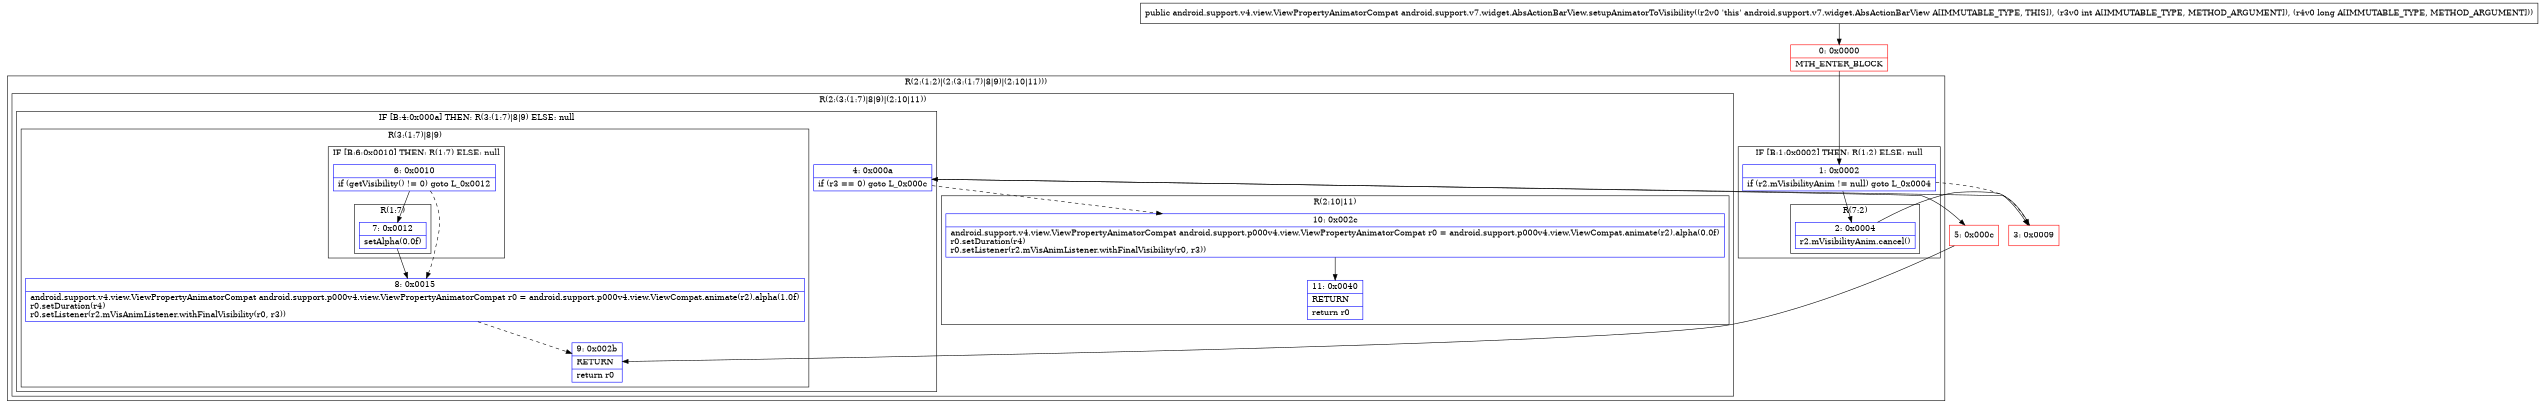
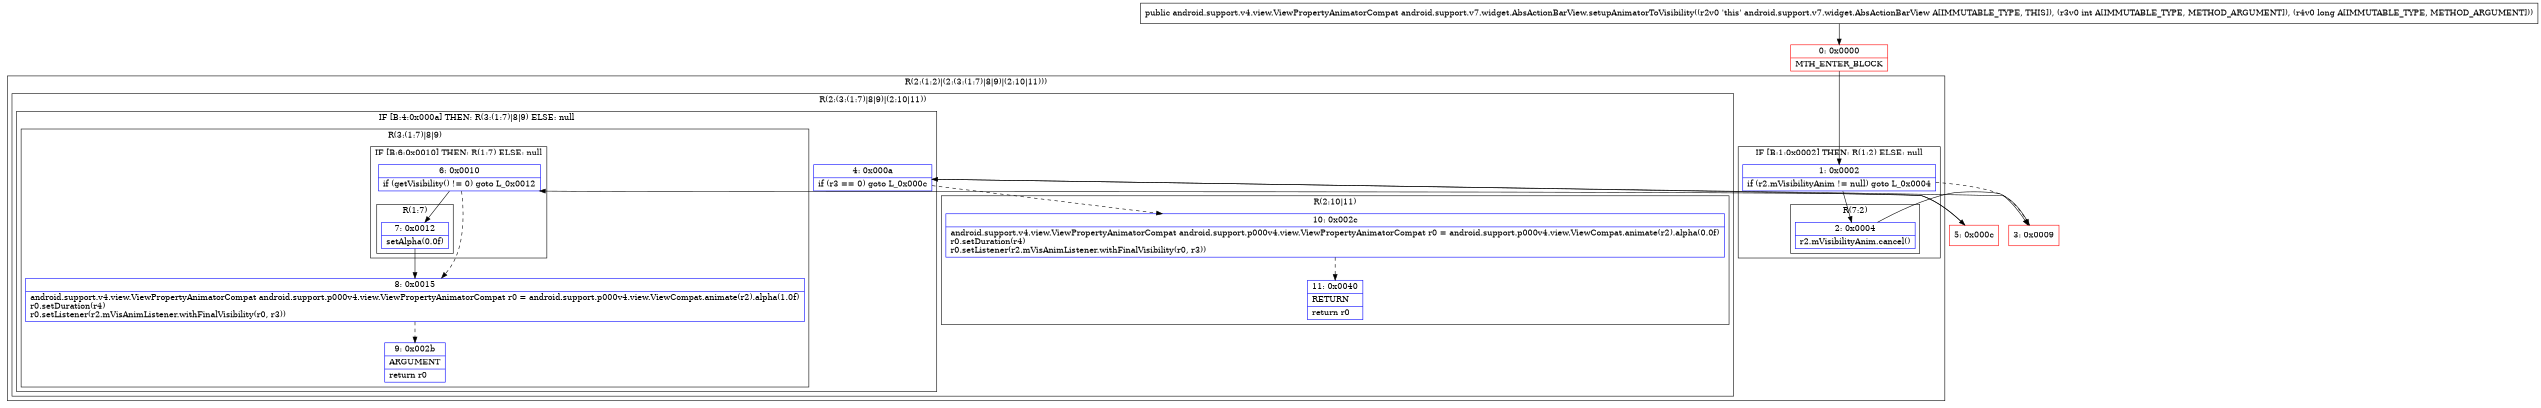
(1335, 266) -> (1335, 266)
(1299, 347) -> (1260, 192)
(595, 362) -> (415, 362)
